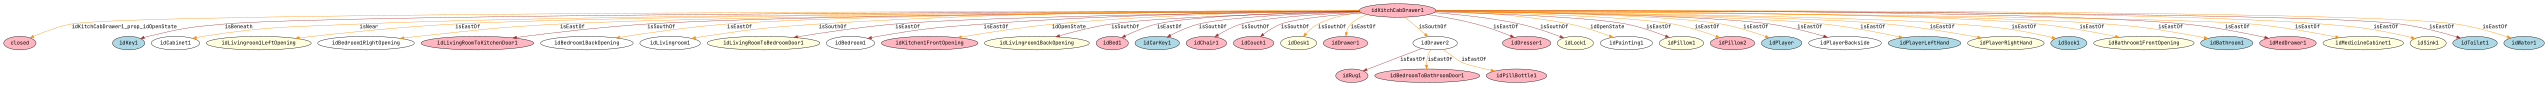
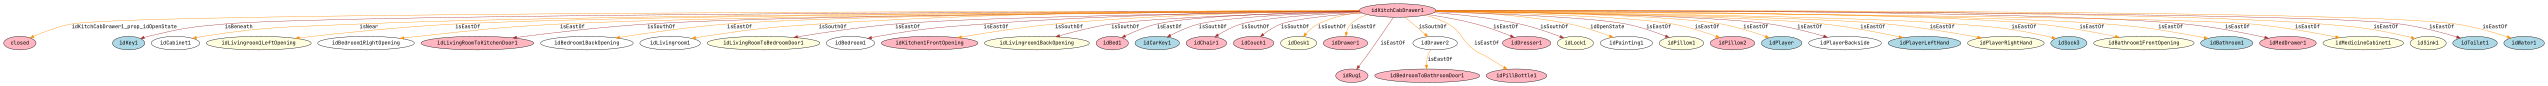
(1069, 27) -> (1069, 27)
(2069, 43) -> (2069, 43)
(1394, 59) -> (1377, 42)
(1465, 64) -> (1465, 40)
